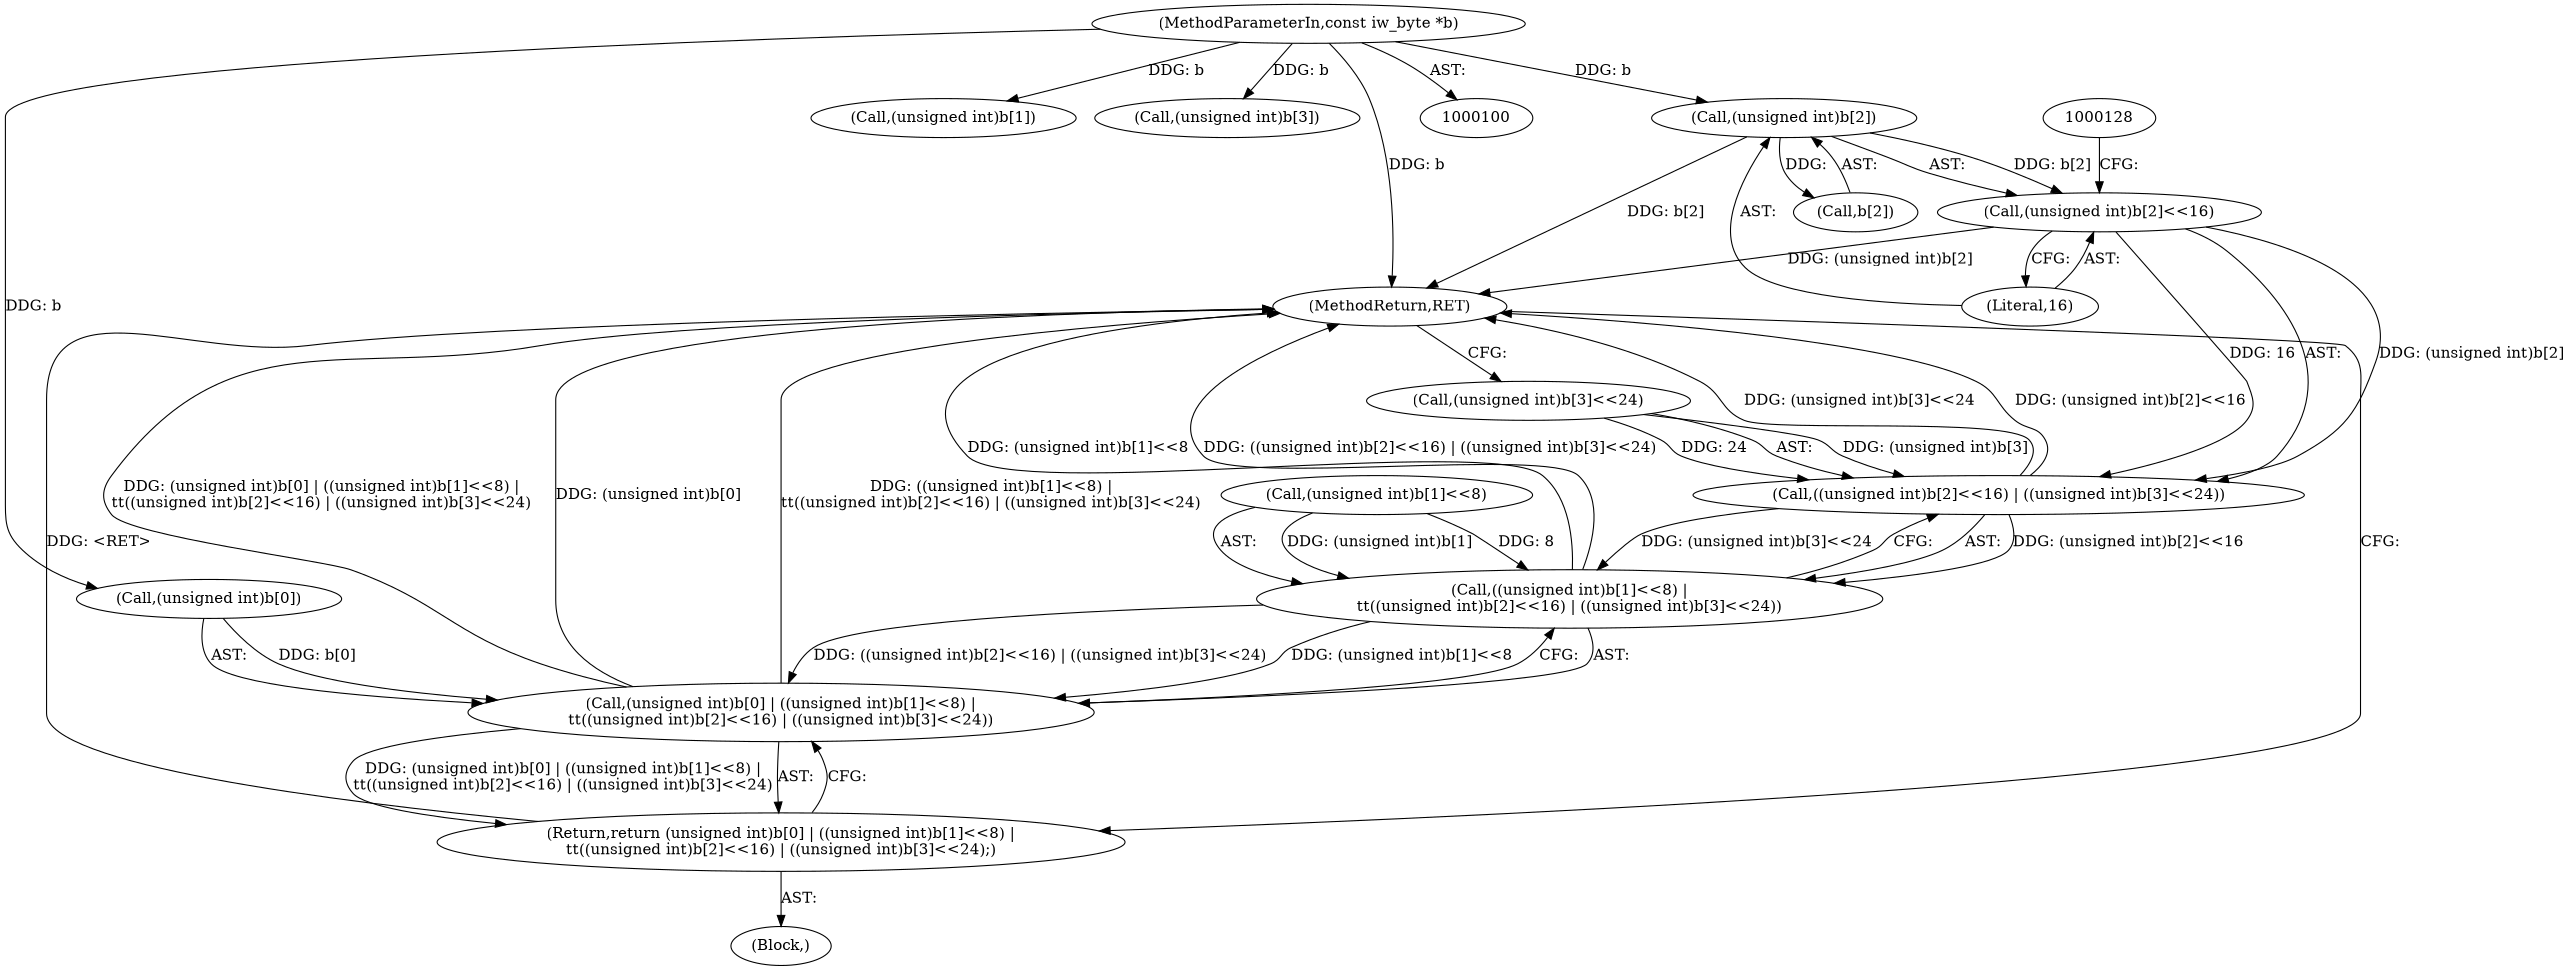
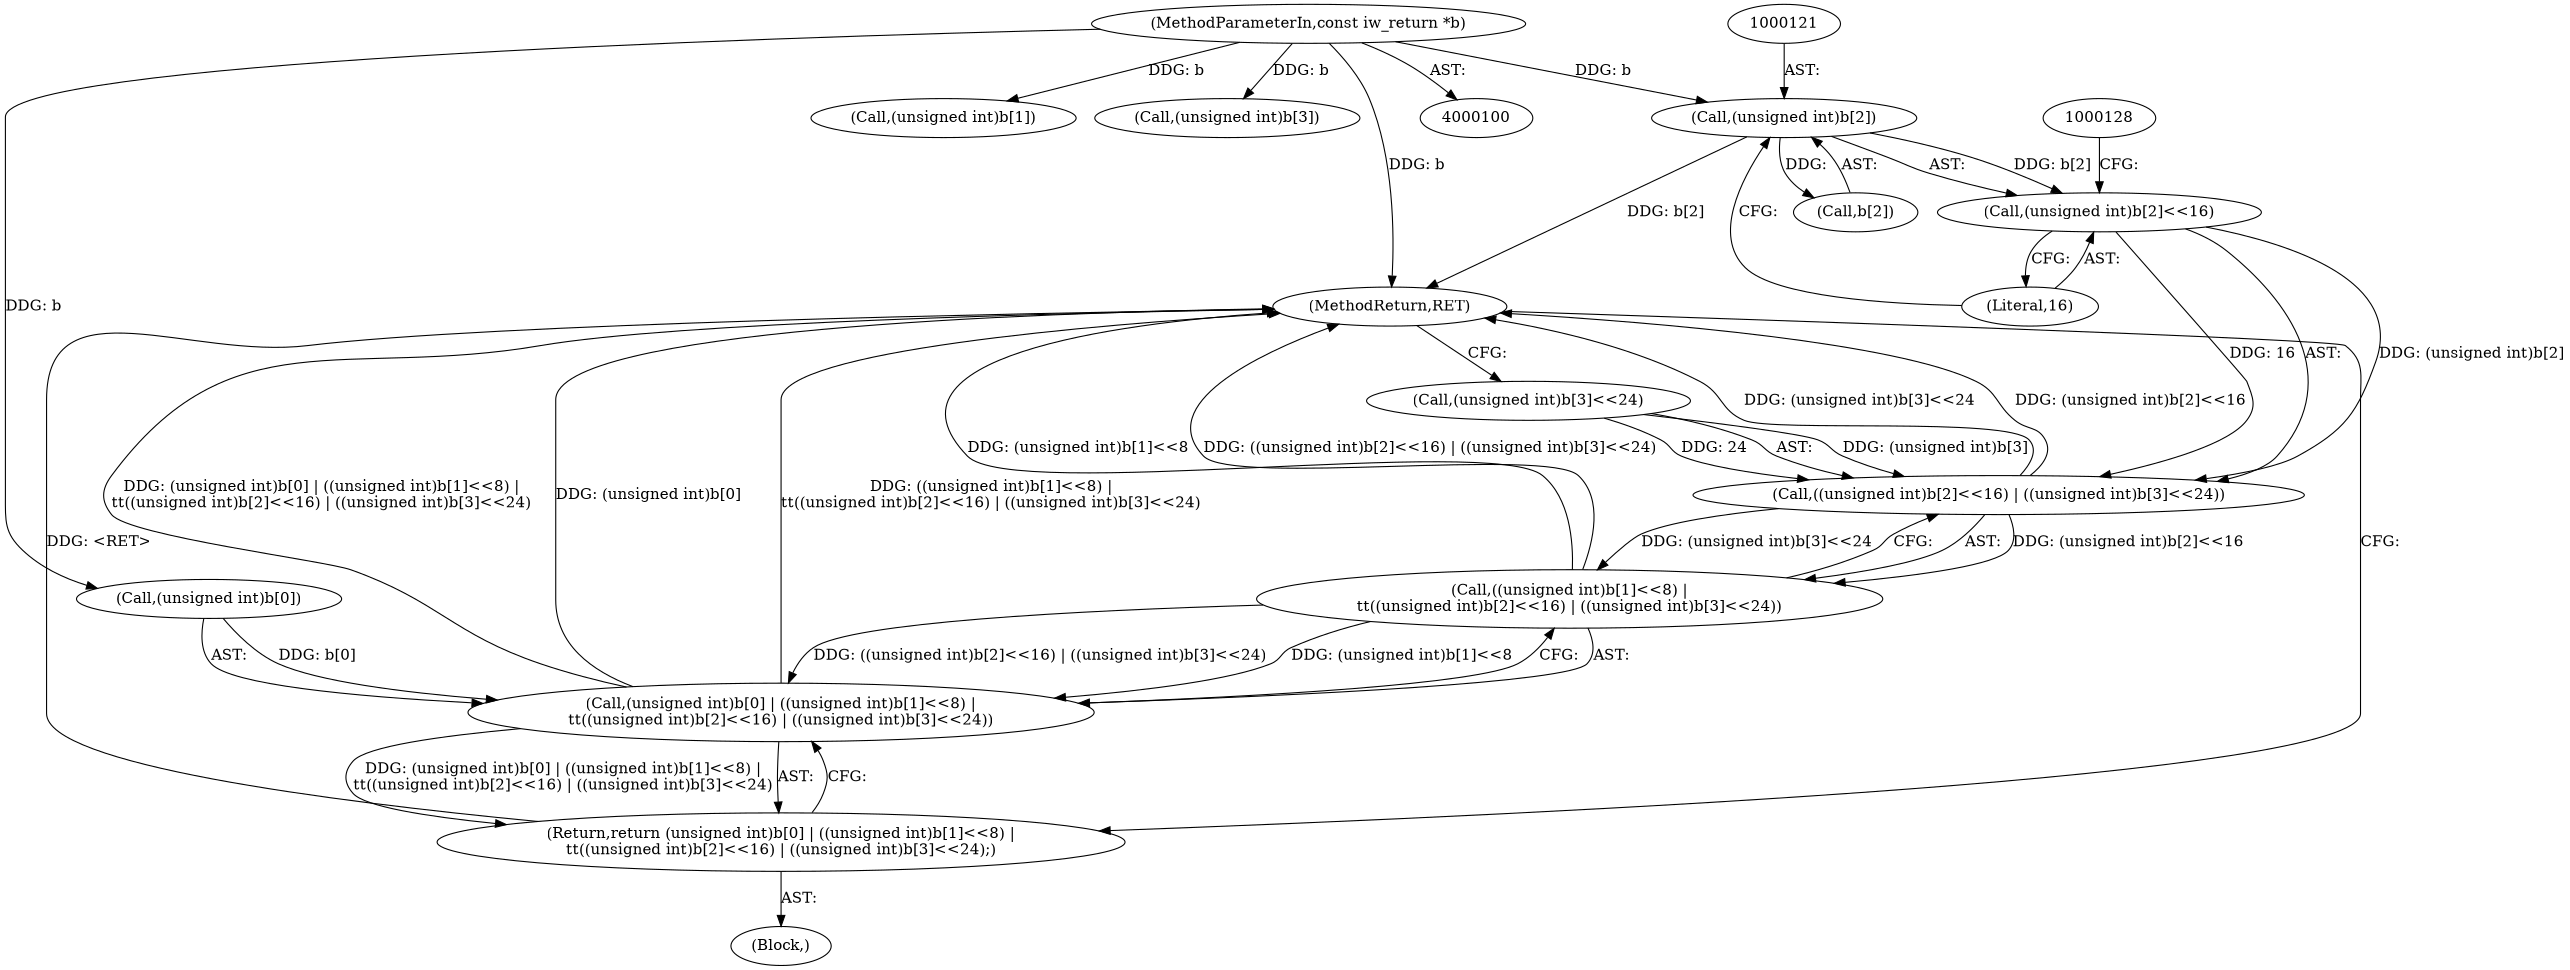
(1309, 24) -> (1309, 24)
none -> (1784, 24)
(1476, 118) -> (1476, 118)
(1761, 212) -> (1761, 212)
(1754, 258) -> none
(1377, 495) -> none
